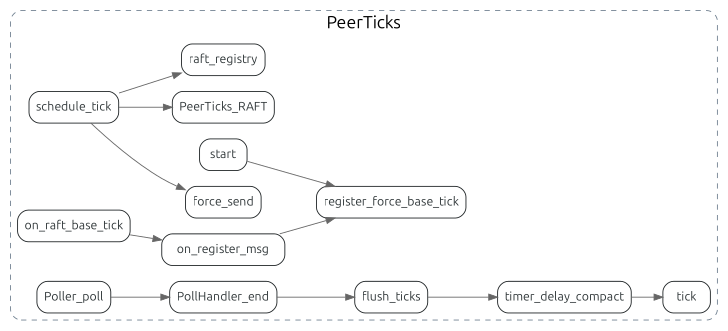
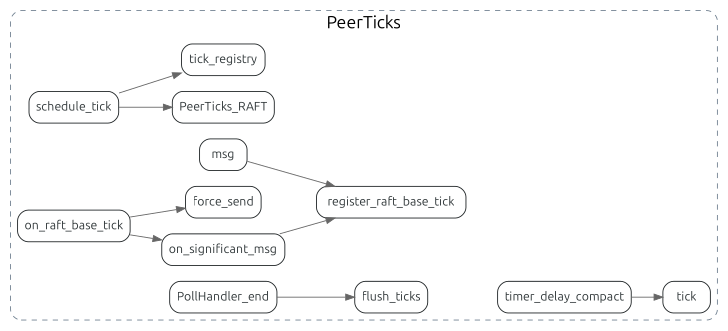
(223, 60) -> (223, 60)
(223, 155) -> (223, 155)
(132, 158) -> (153, 213)
(391, 202) -> (391, 202)
(223, 250) -> (223, 250)
(74, 297) -> none
(458, 297) -> none
